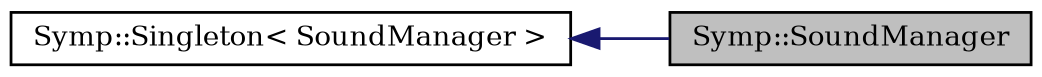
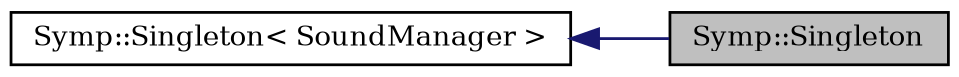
(851, 39) -> (809, 39)
